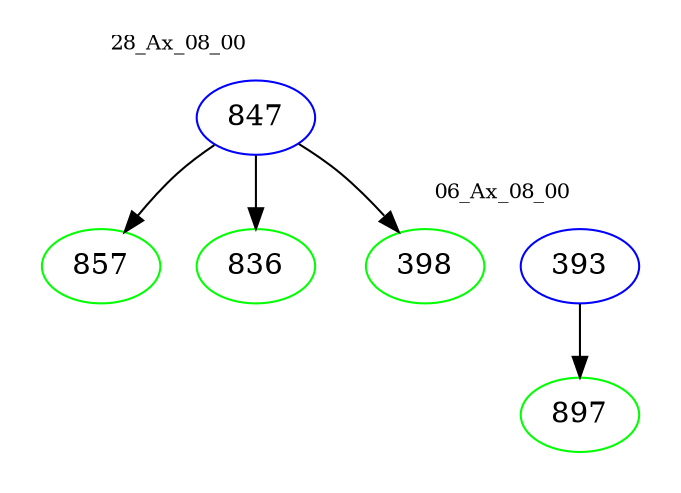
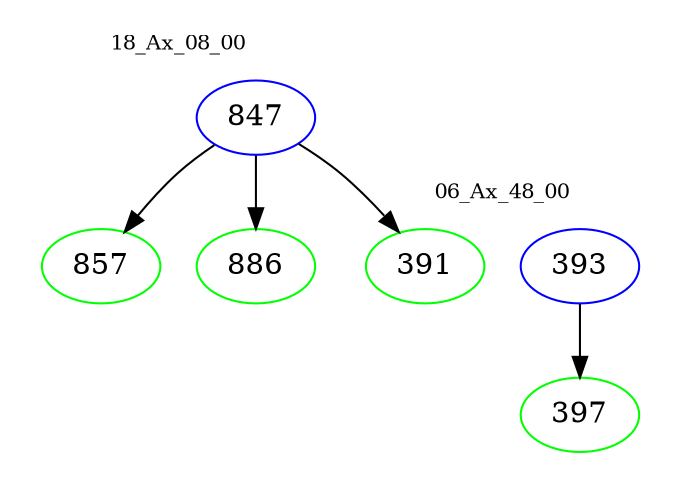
(179, 44) -> (179, 44)
(503, 193) -> (503, 193)
(256, 266) -> (256, 266)
(425, 266) -> (425, 266)
(580, 415) -> (580, 415)
